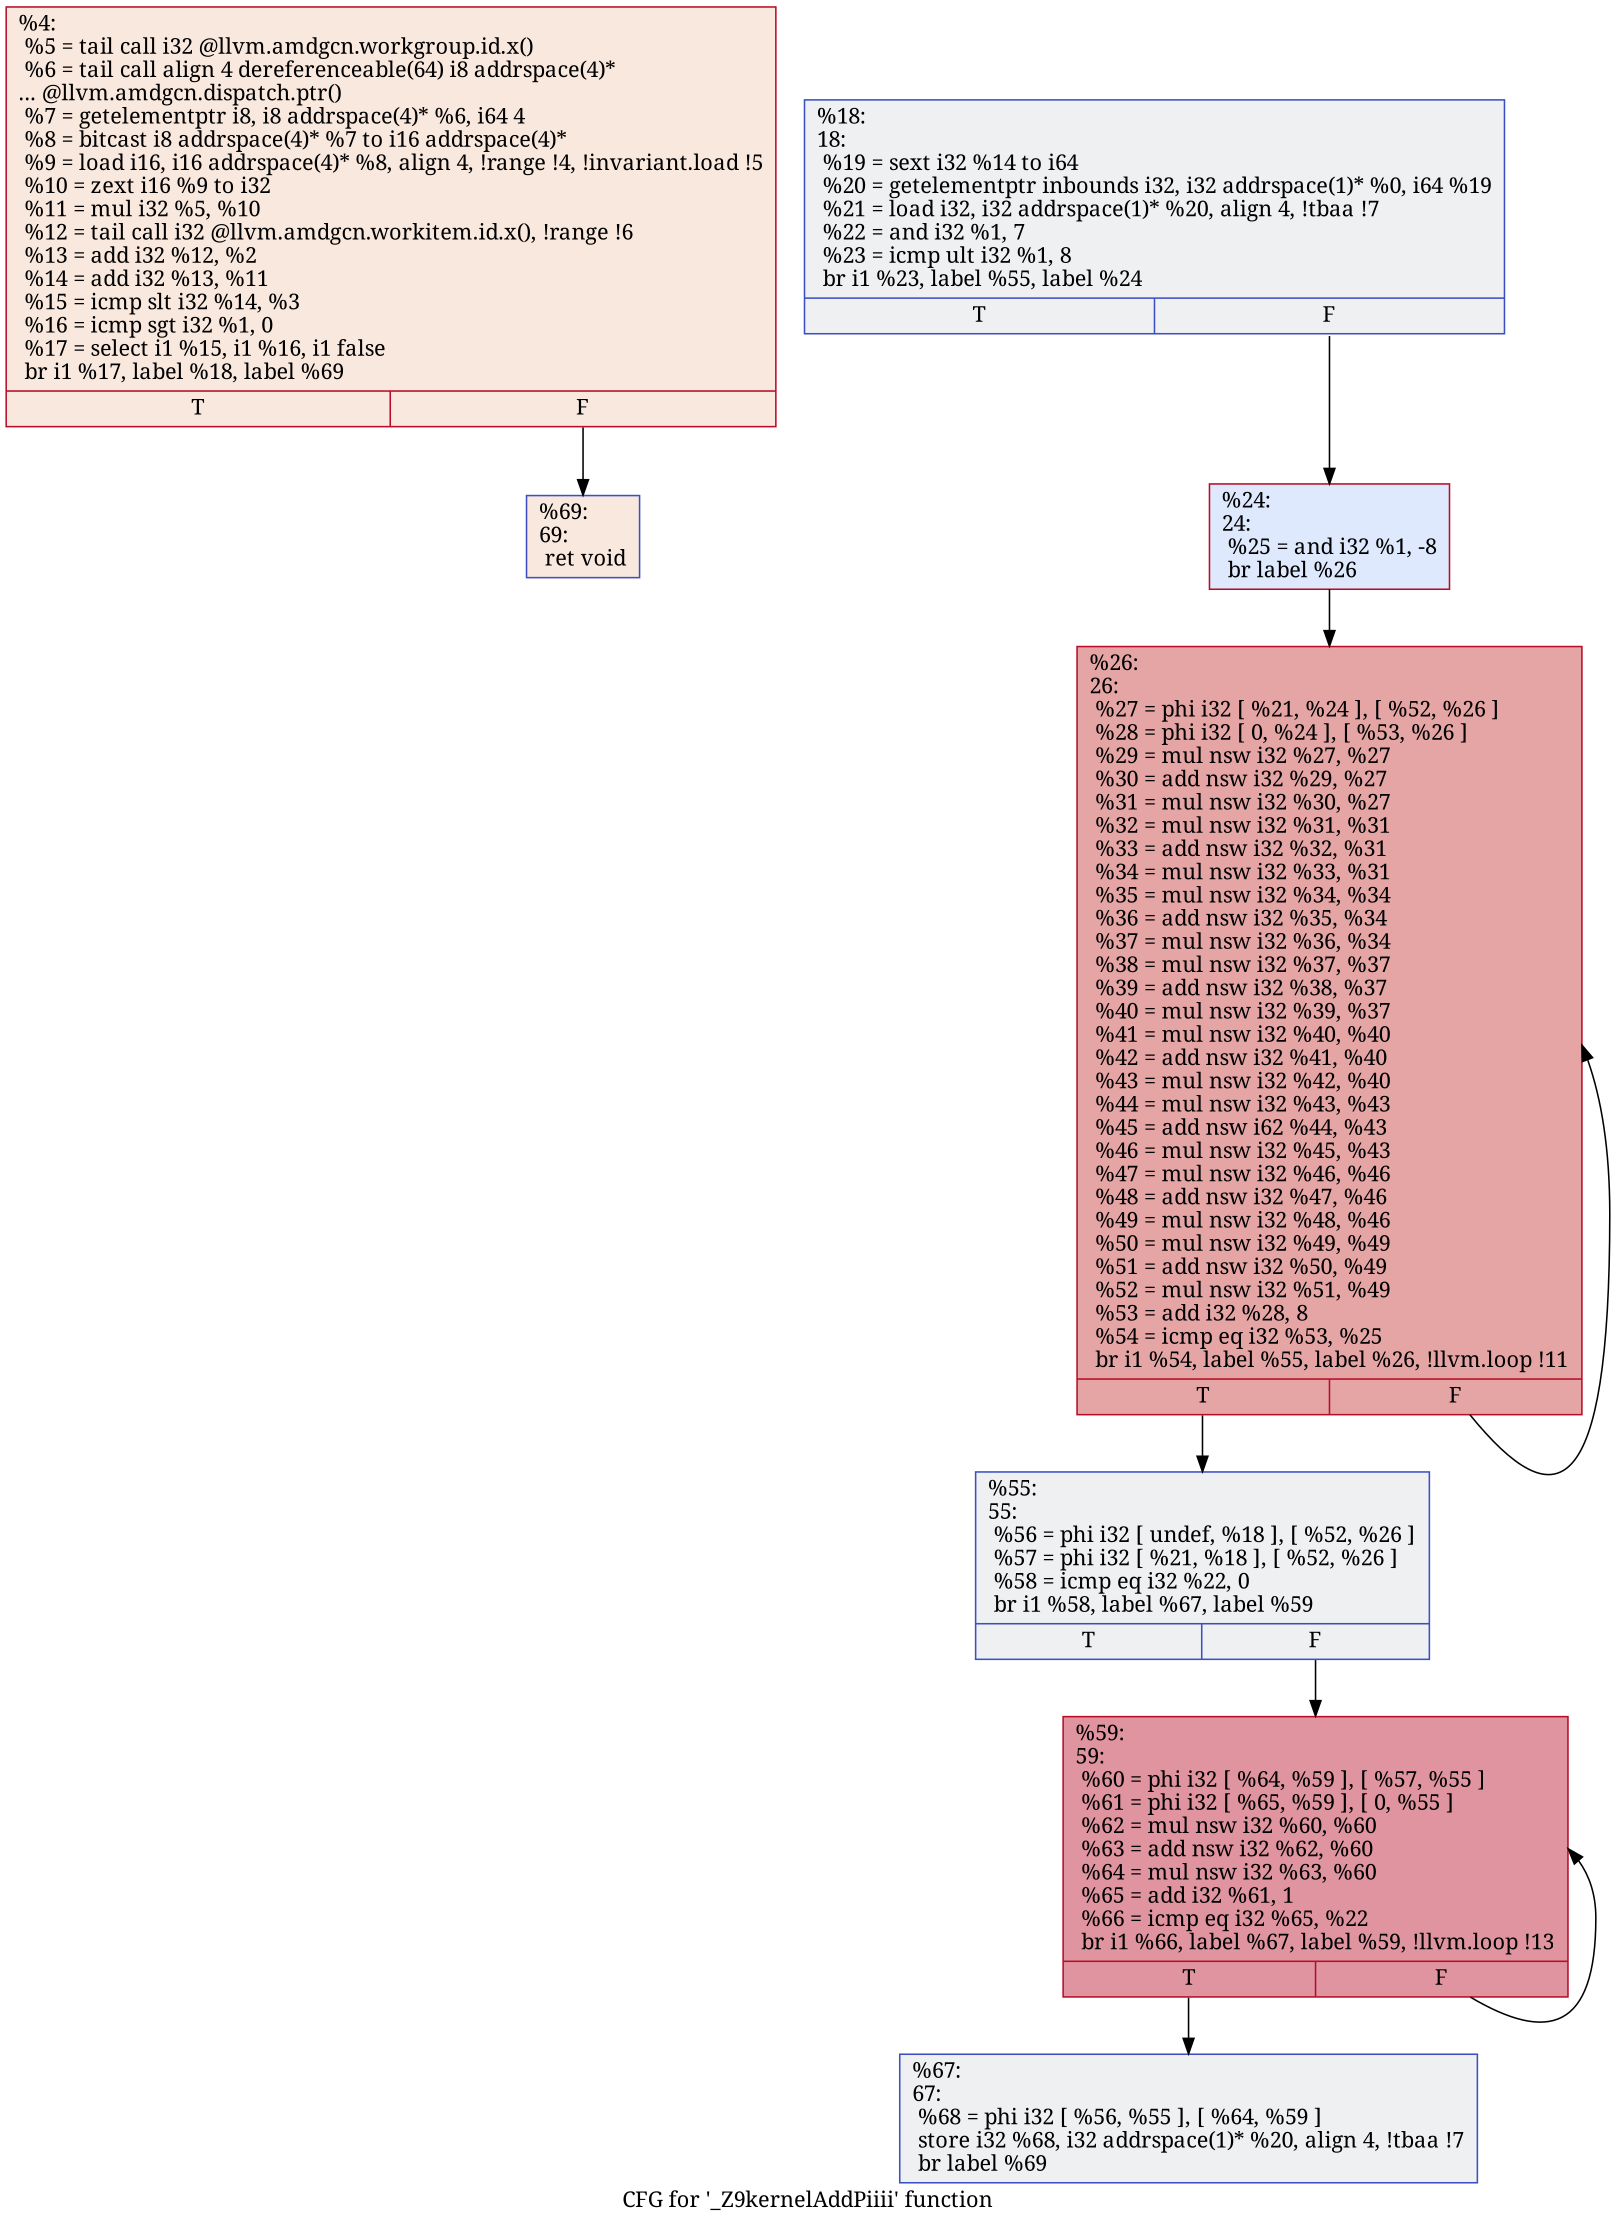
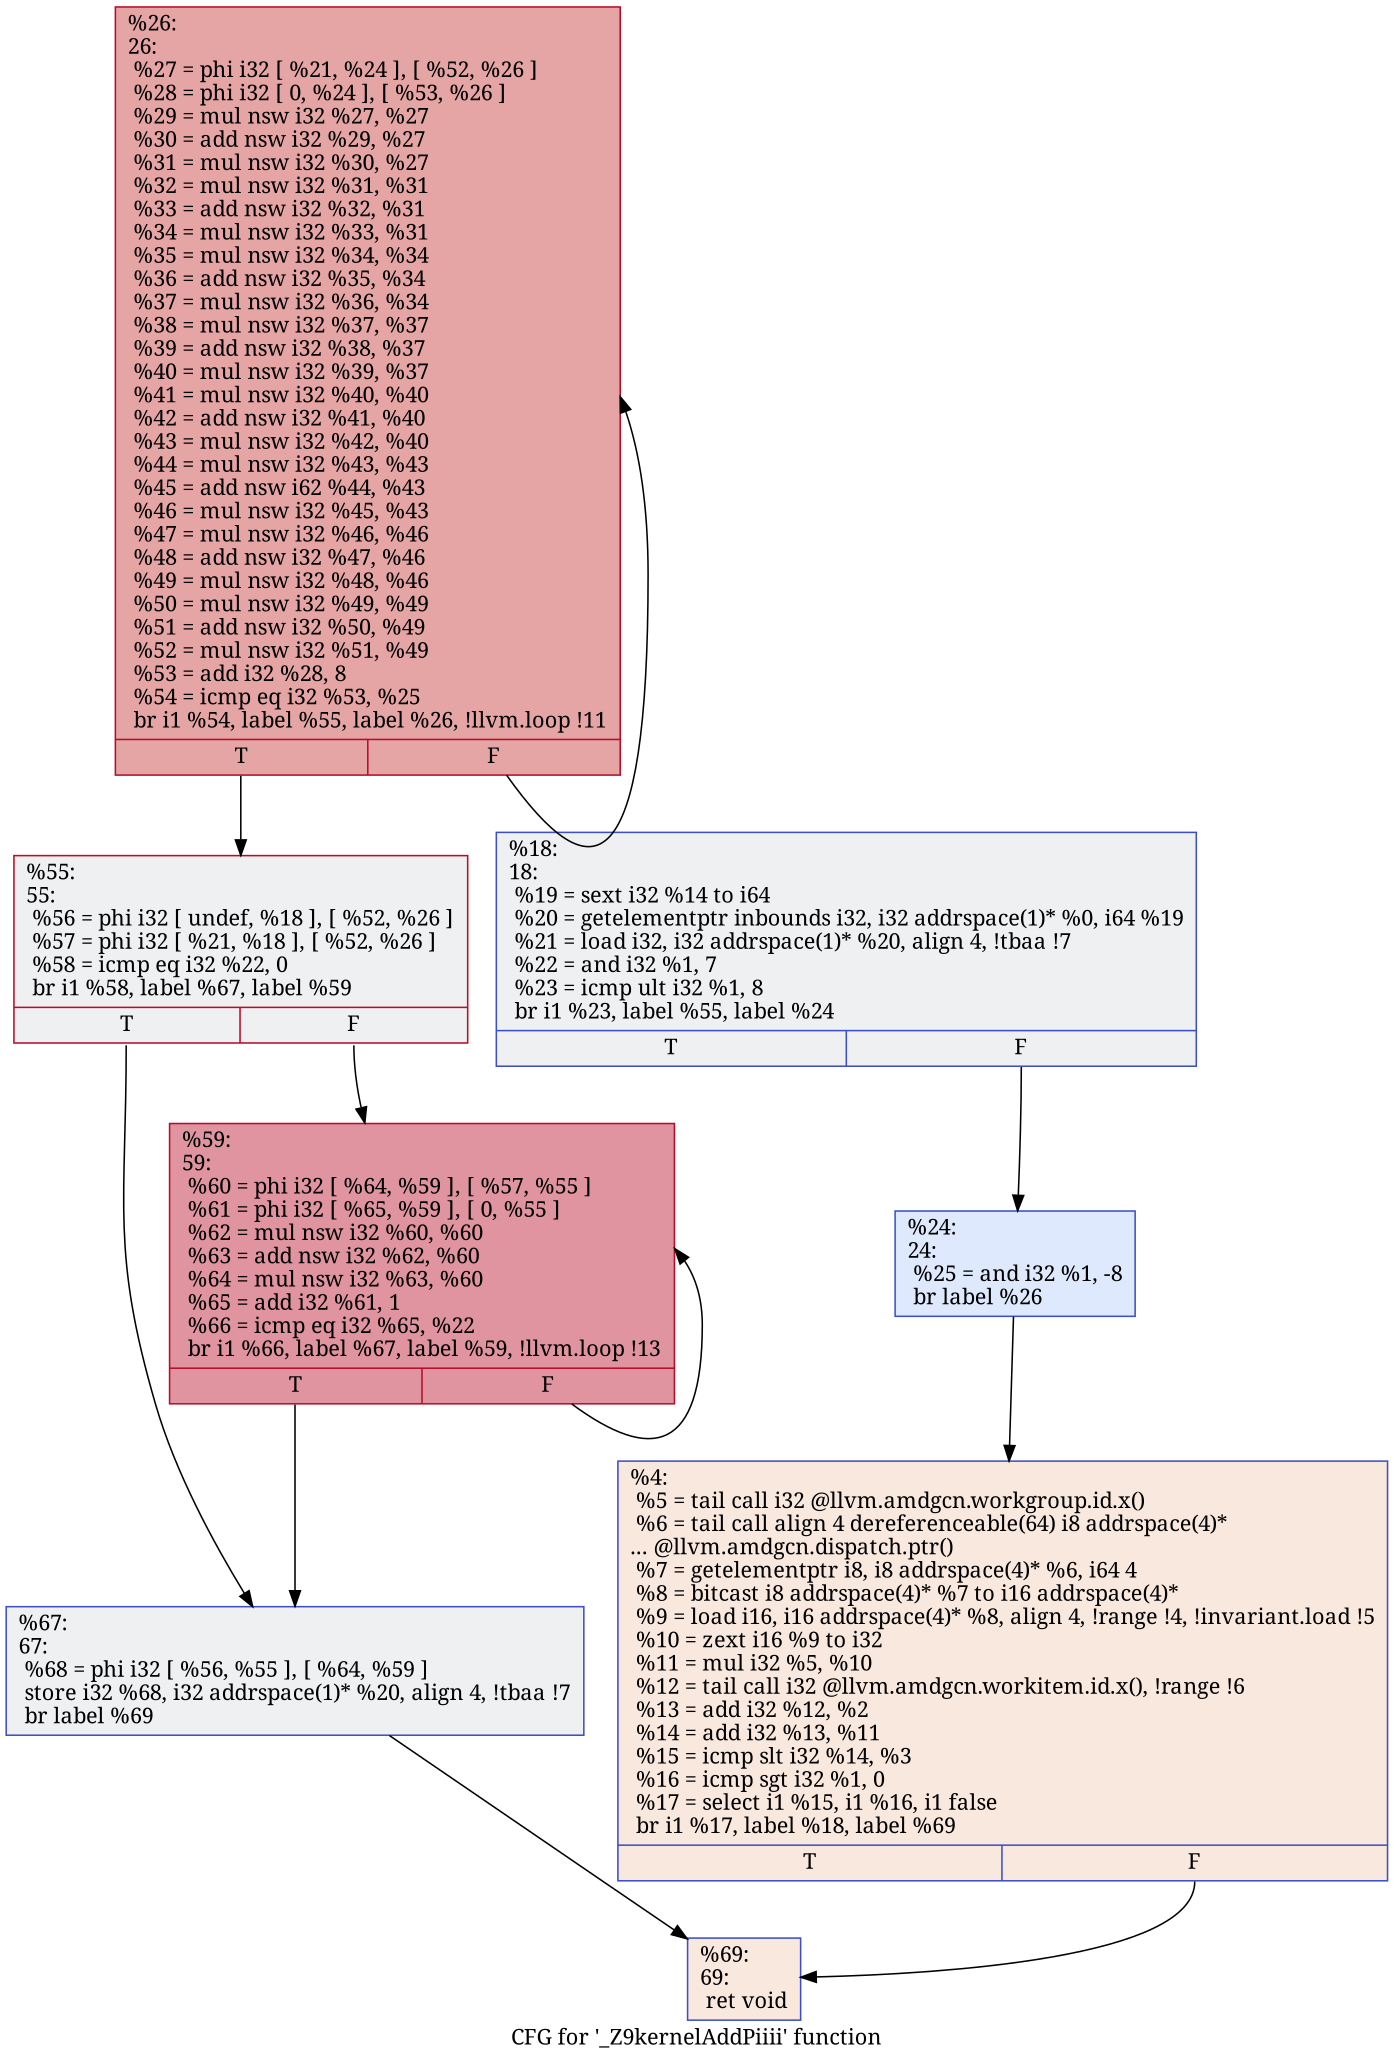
(391, 217) -> (1003, 1671)
(1329, 537) -> (1015, 1264)
(1329, 610) -> (1012, 1381)
none -> (137, 1330)
(1202, 1566) -> (241, 949)
none -> (532, 1833)
